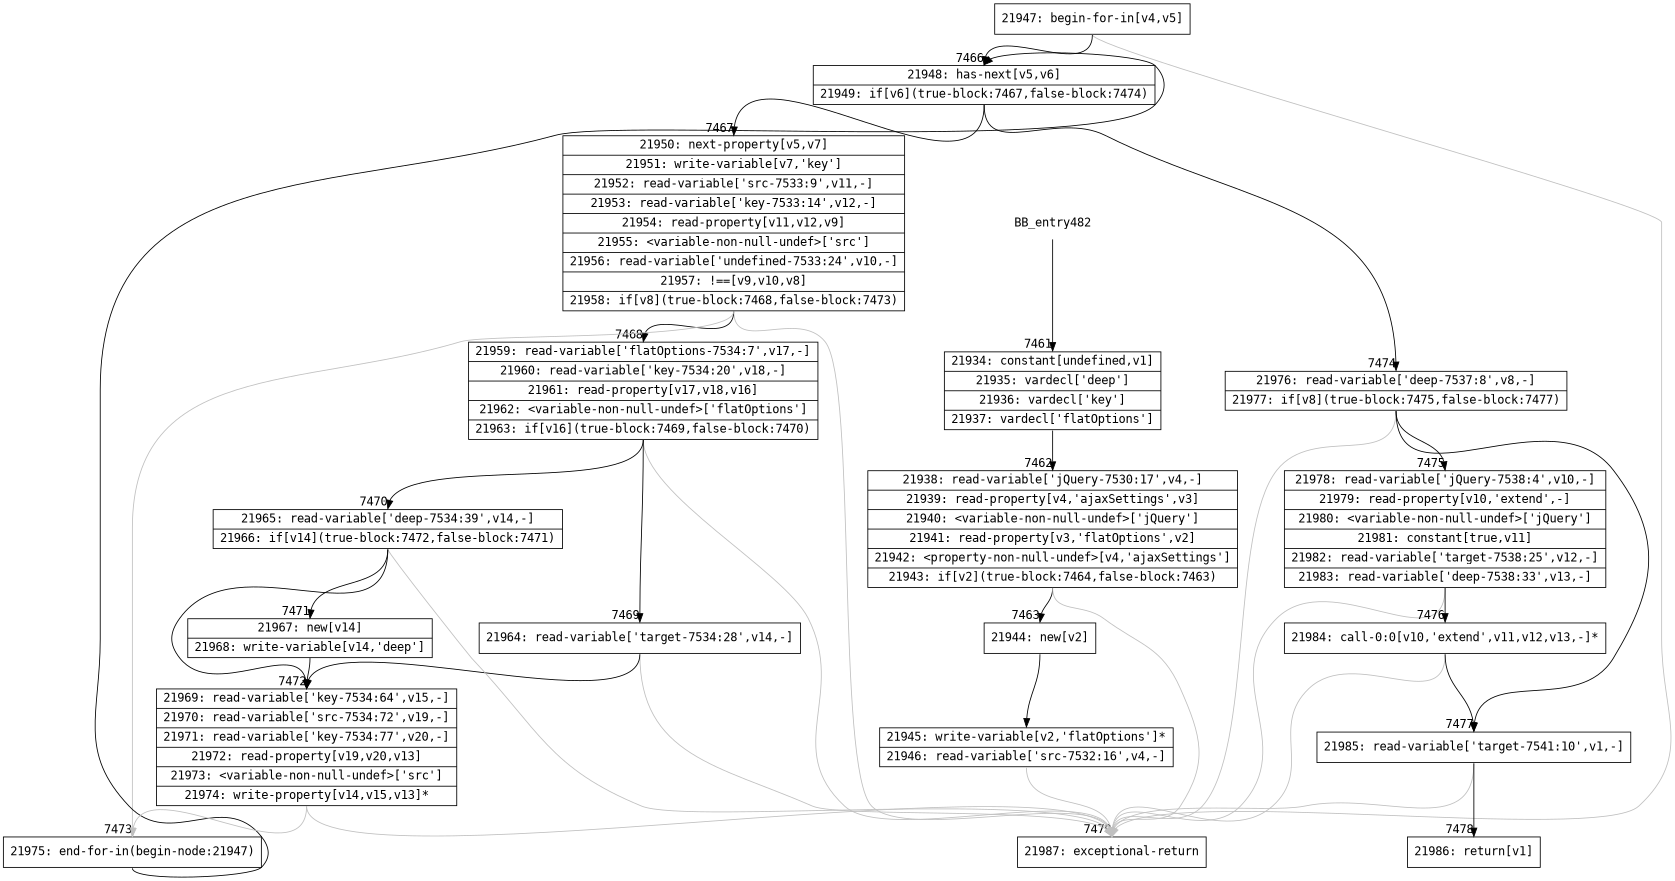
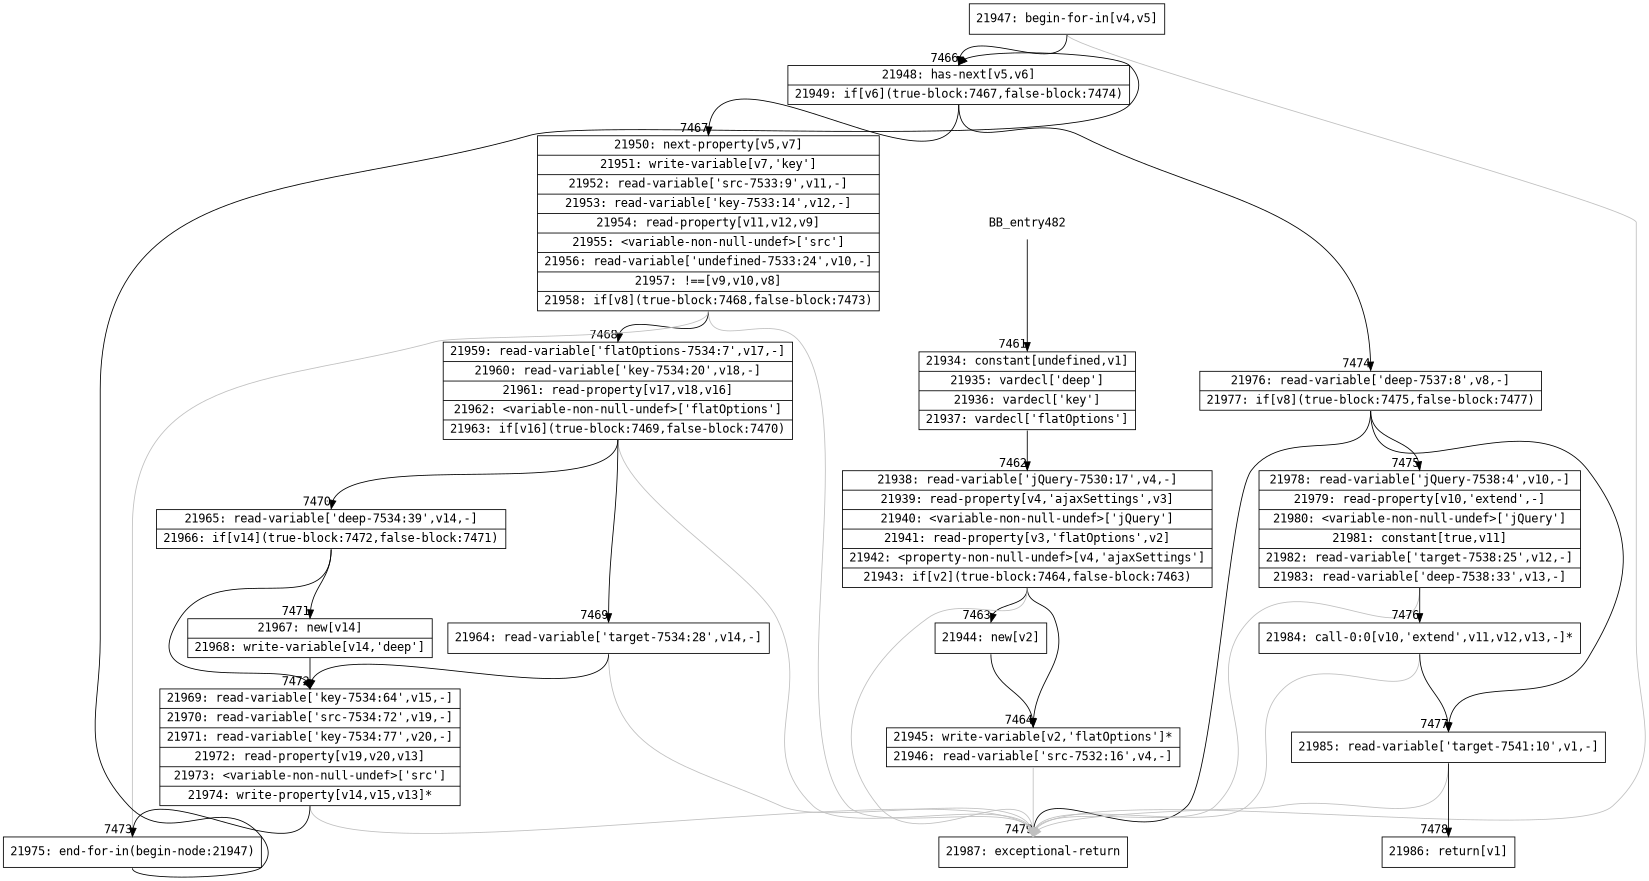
(1243, 615) -> (1219, 650)
none -> (1058, 649)
(693, 811) -> none
(228, 824) -> (230, 824)
